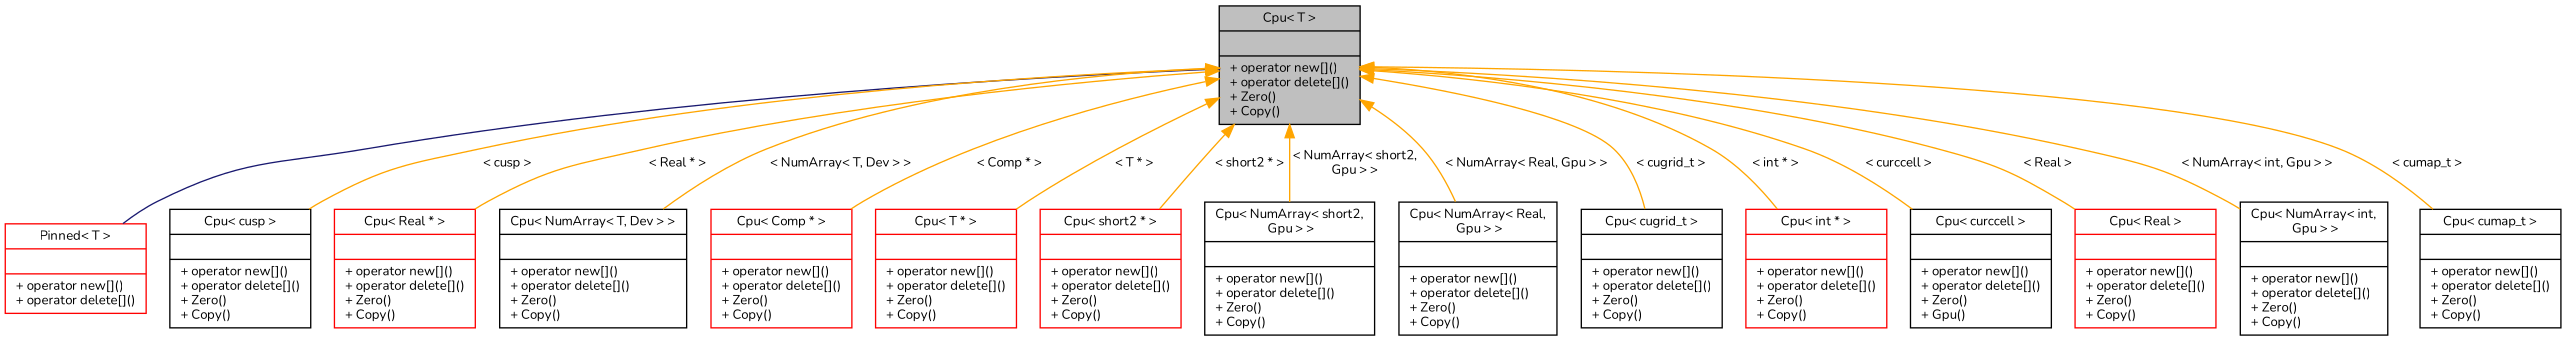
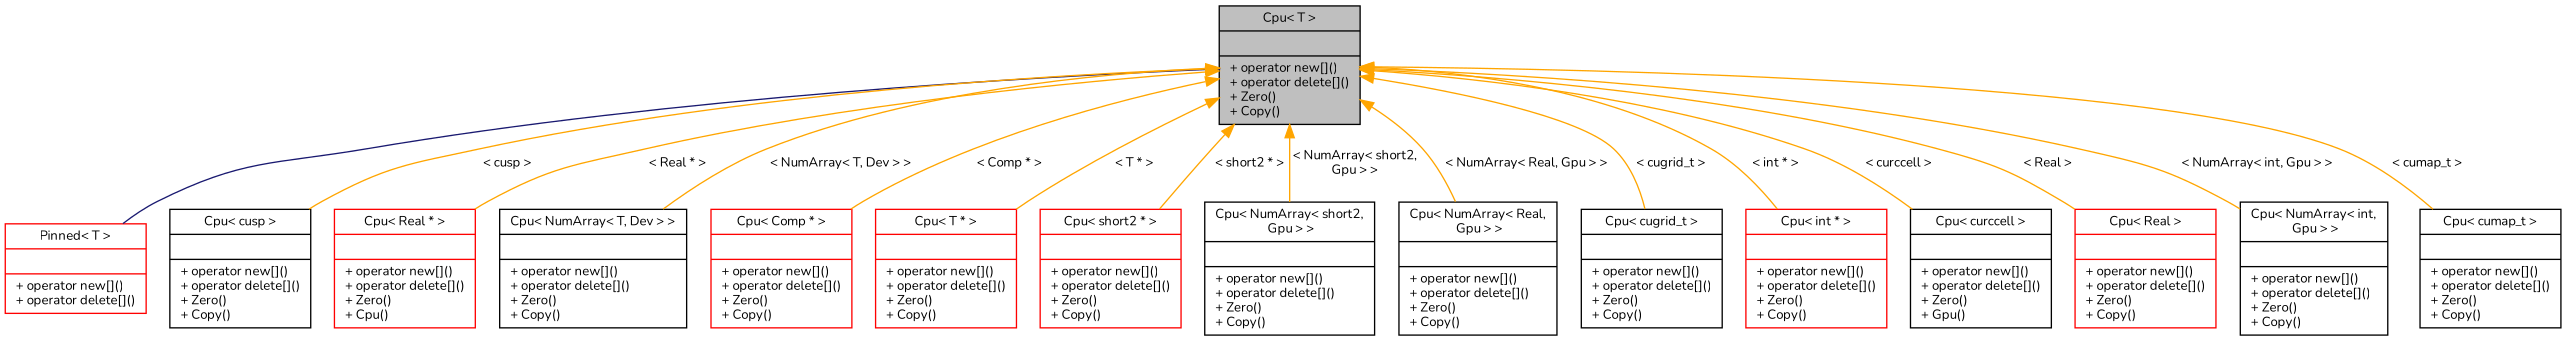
(371, 315) -> (367, 315)
